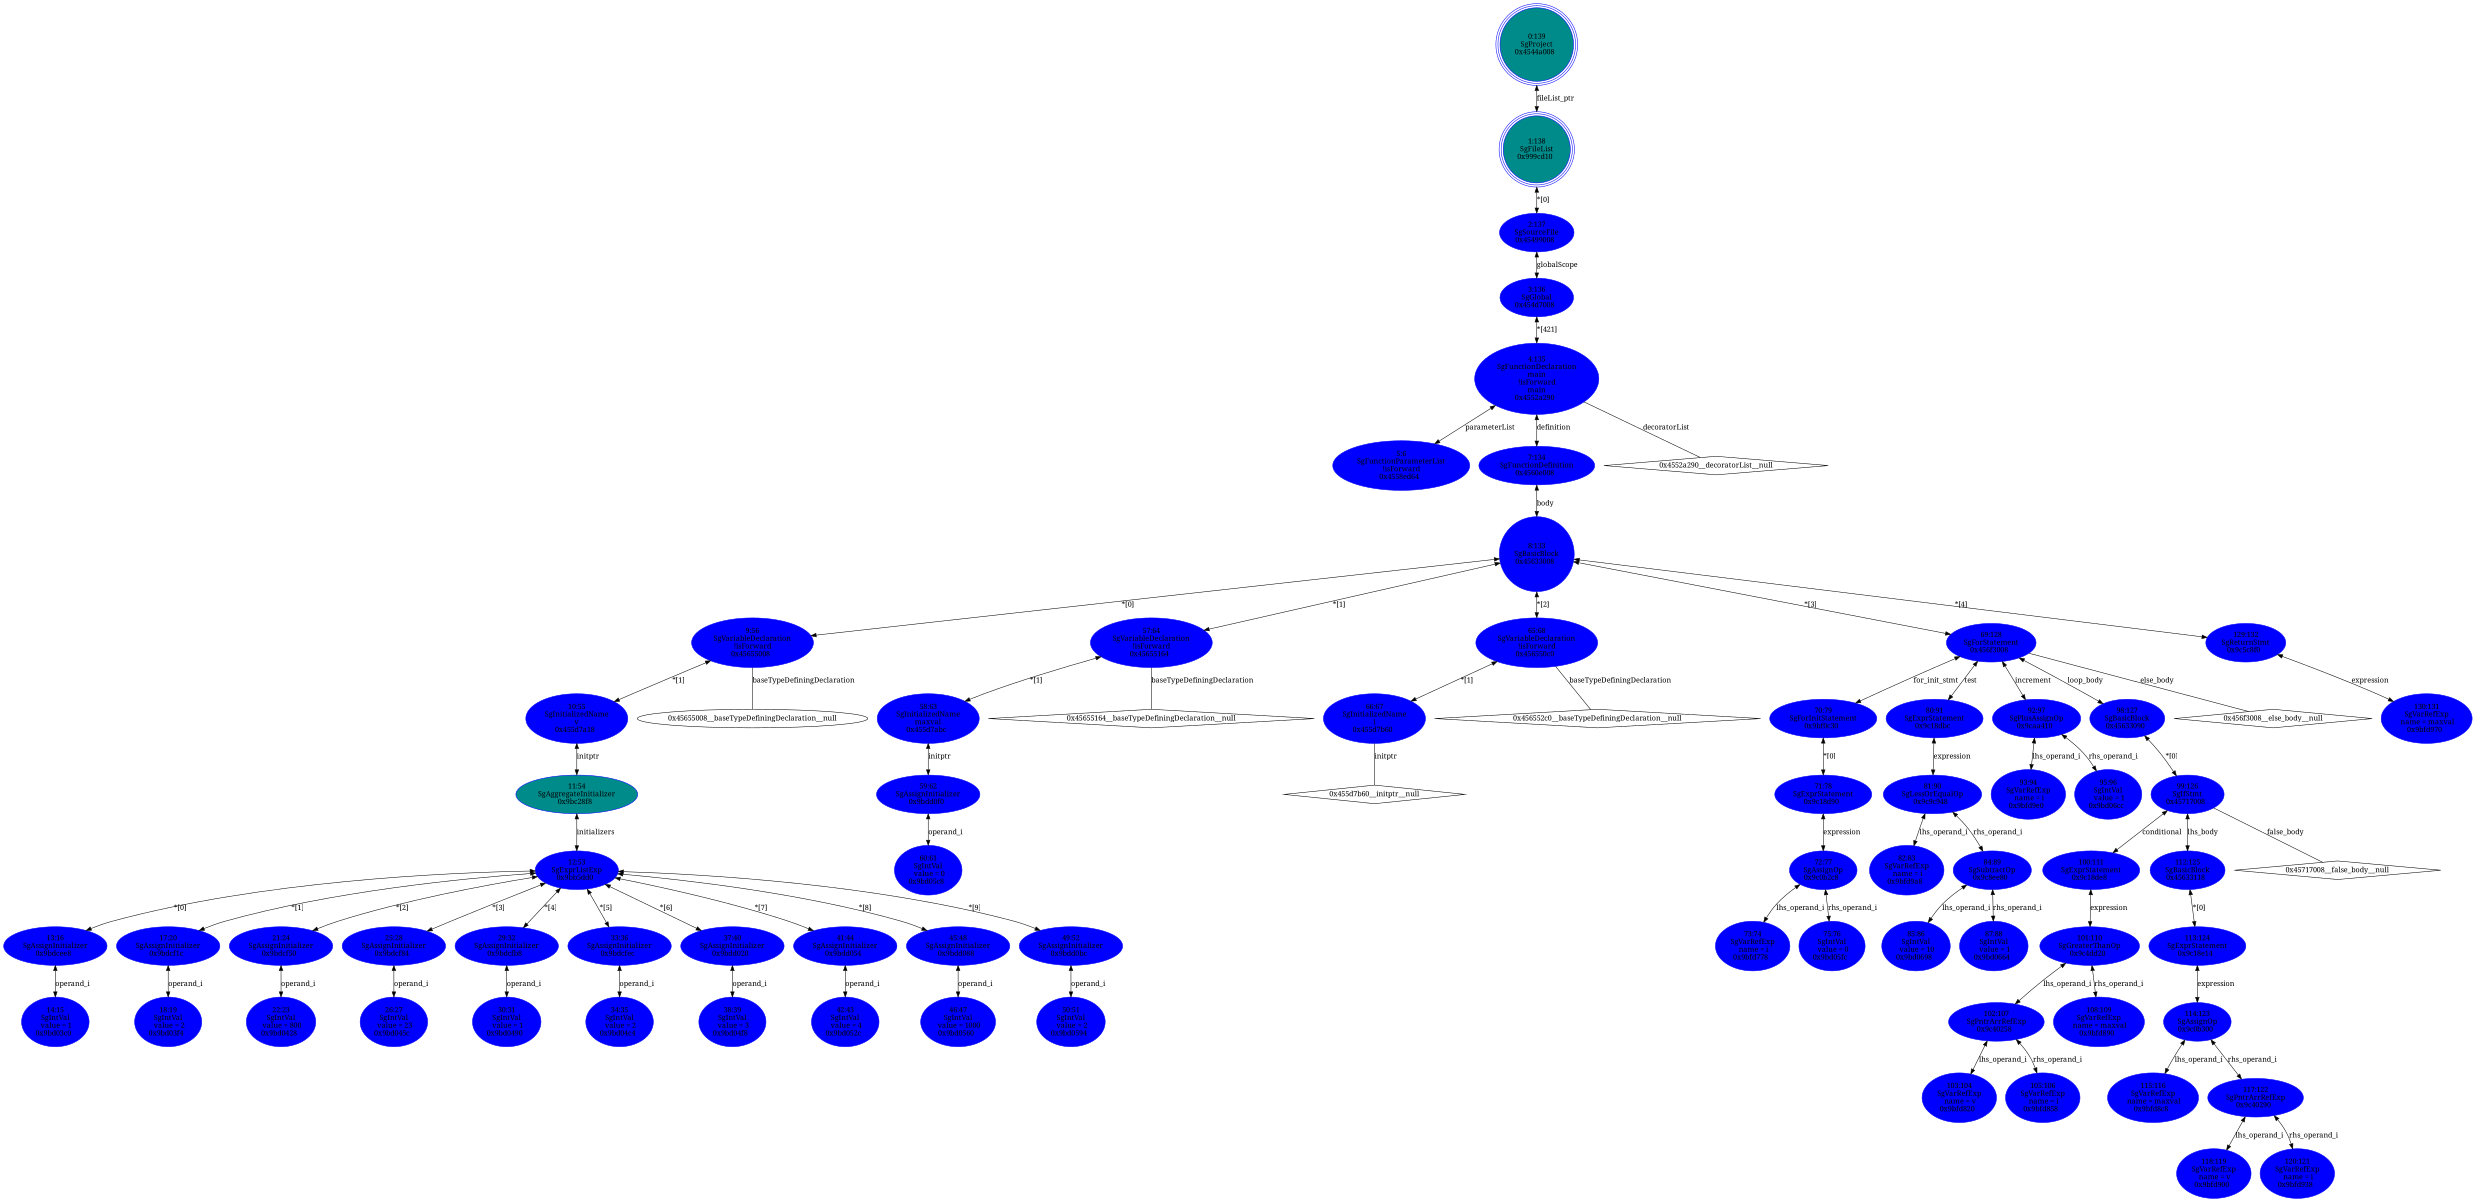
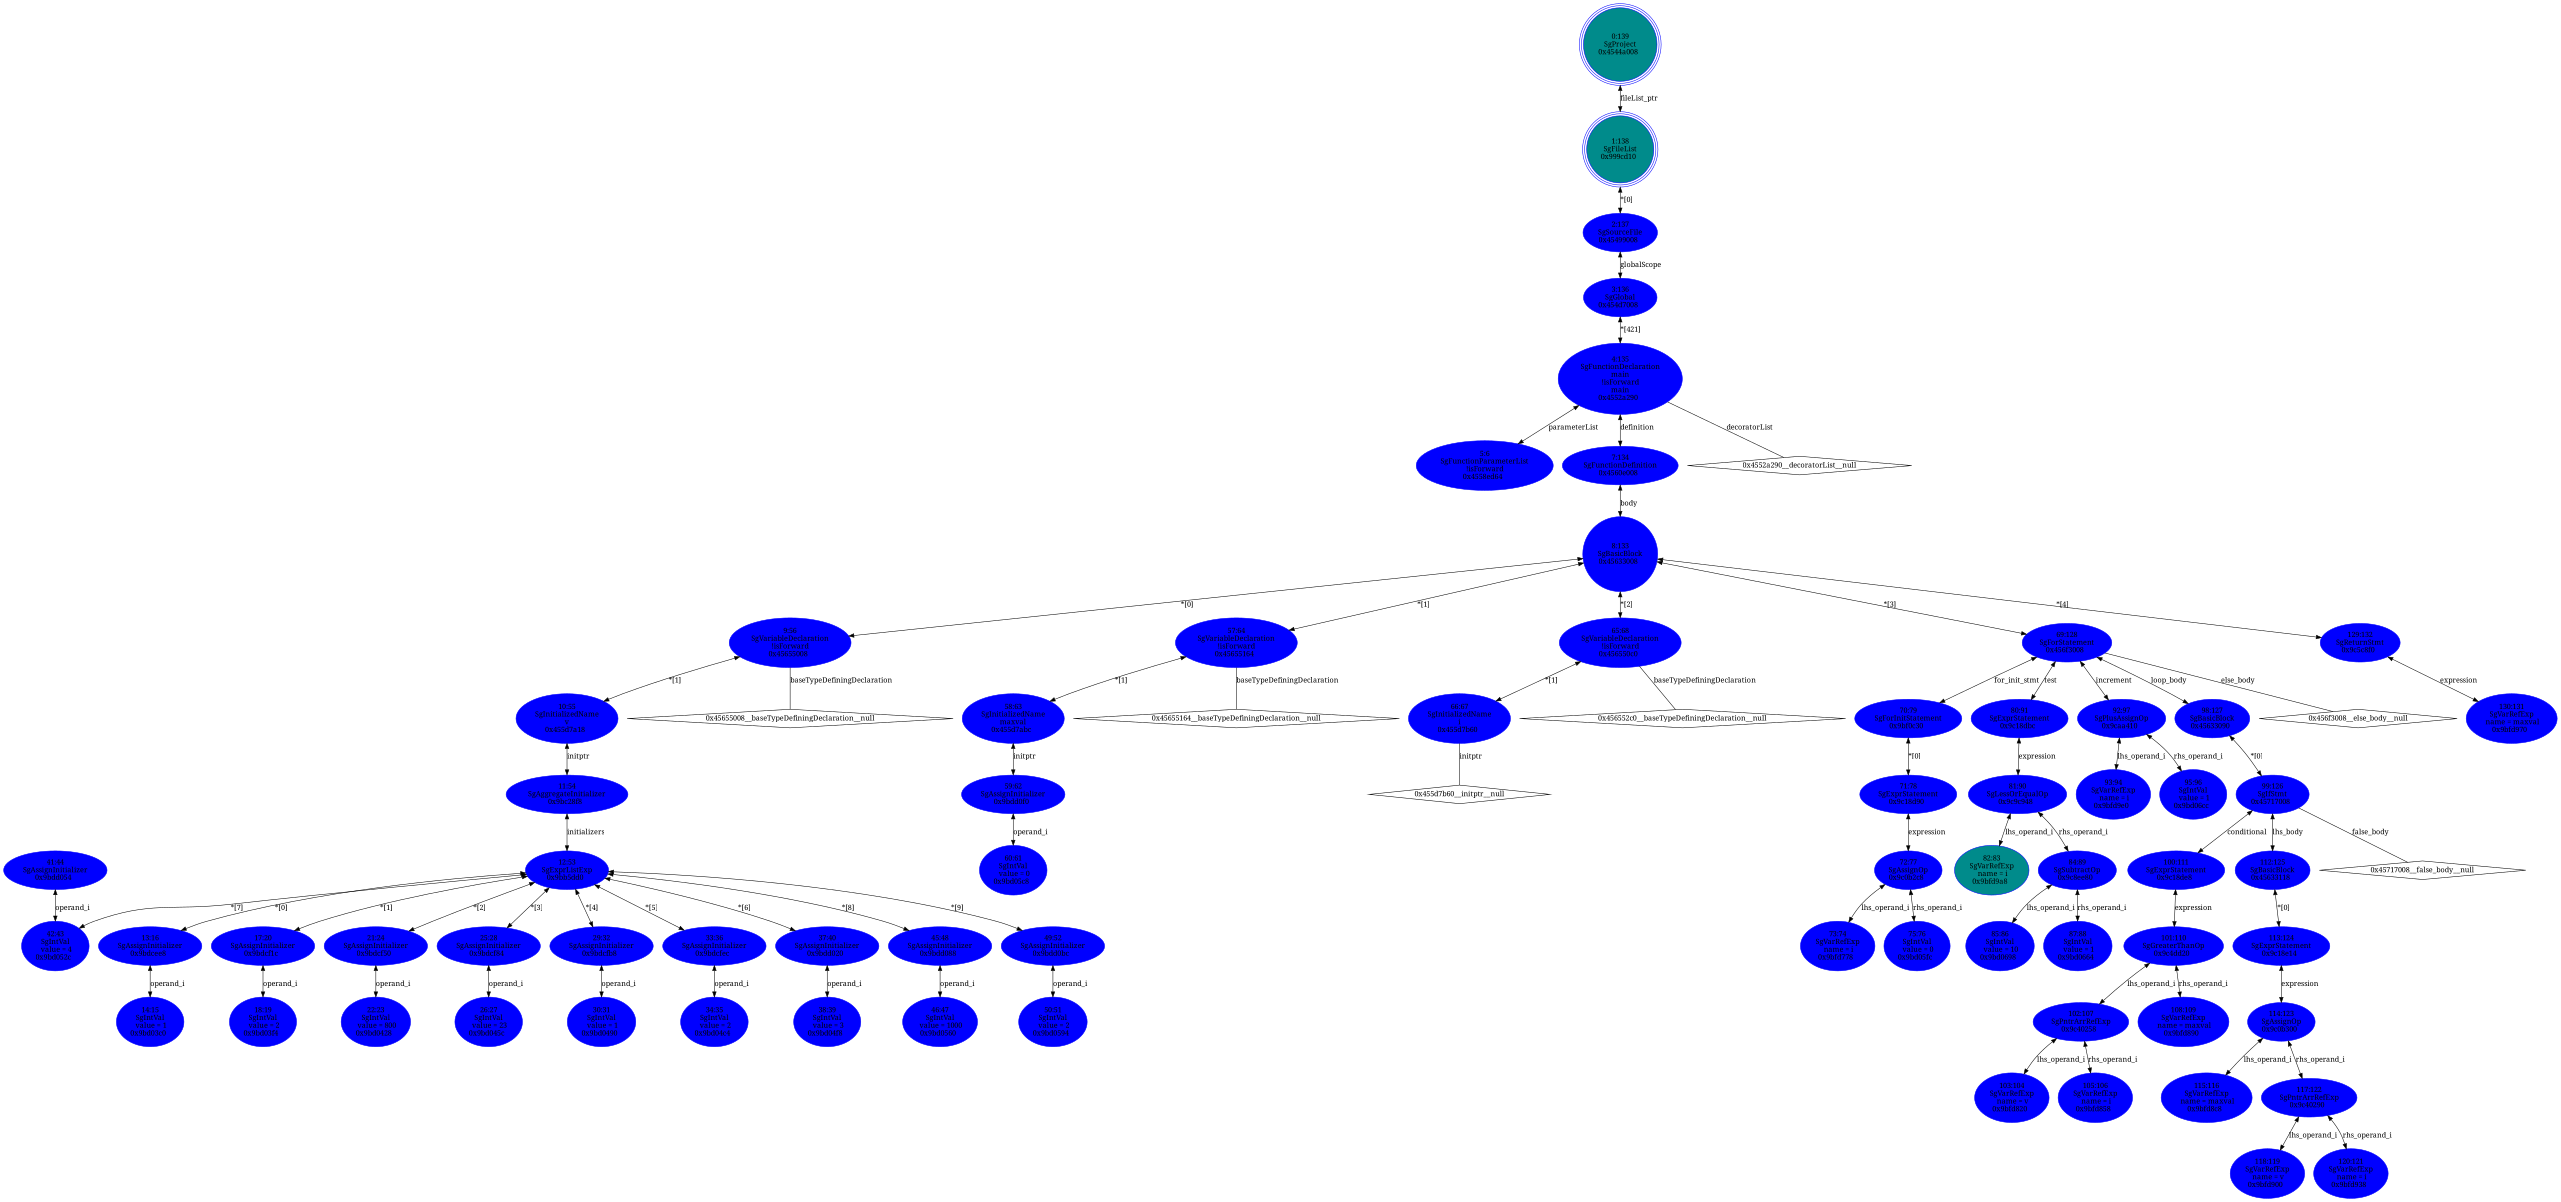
(753, 719) -> (790, 719)
(577, 794) -> (567, 794)
(1907, 870) -> (1992, 870)
(715, 900) -> (302, 897)
